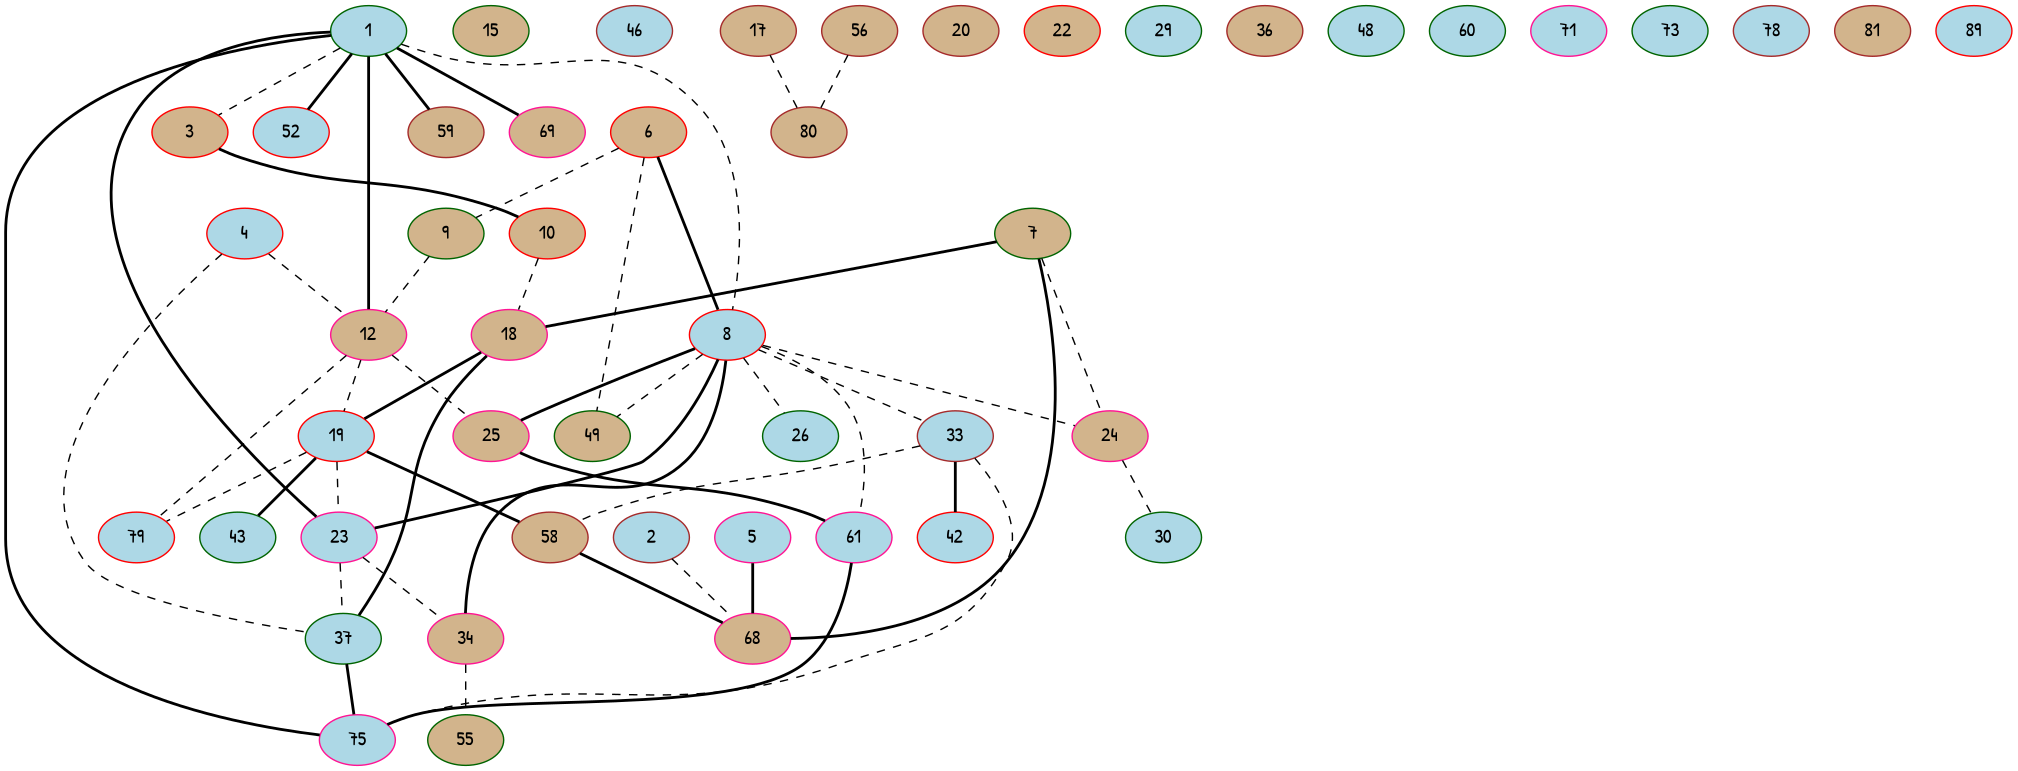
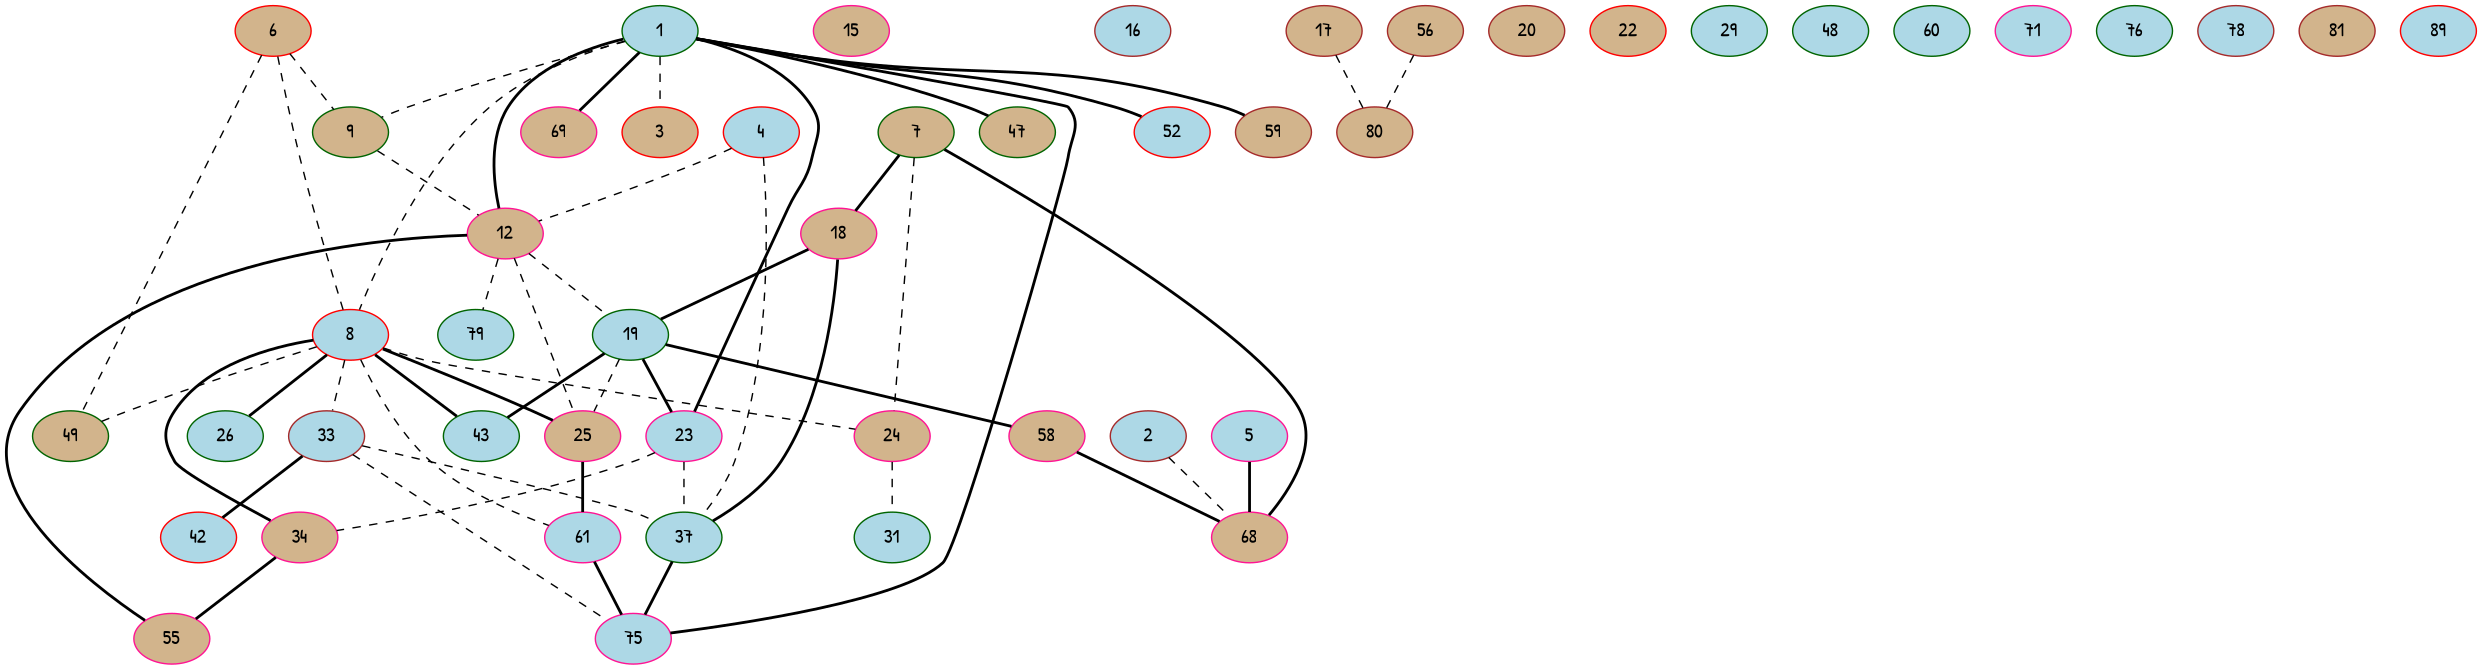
(491, 31) -> (851, 31)
(635, 31) -> (1133, 31)
(1265, 31) -> none
(1670, 31) -> (2134, 31)
none -> (502, 76)
none -> (1017, 132)
(688, 233) -> (307, 184)
(547, 234) -> none
none -> (102, 334)
(764, 386) -> (288, 385)
(336, 436) -> (630, 335)
(621, 469) -> (416, 386)
(748, 479) -> (509, 480)
(236, 487) -> (609, 381)
(338, 487) -> (657, 386)
(136, 537) -> (476, 335)
(550, 537) -> (1047, 436)
(1164, 537) -> (892, 537)
(466, 690) -> (236, 588)
(466, 740) -> (172, 639)
